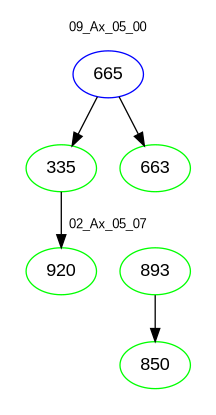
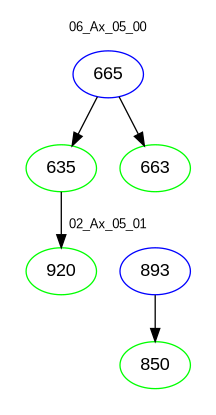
(108, 28) -> (108, 28)
(61, 168) -> (61, 168)
(108, 225) -> (108, 225)
(155, 271) -> (155, 271)
